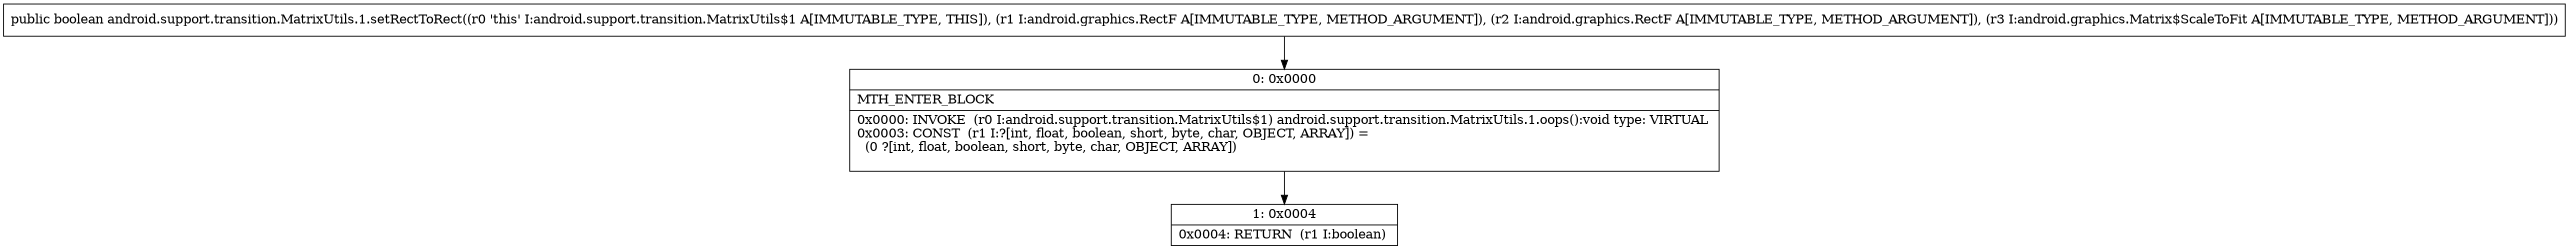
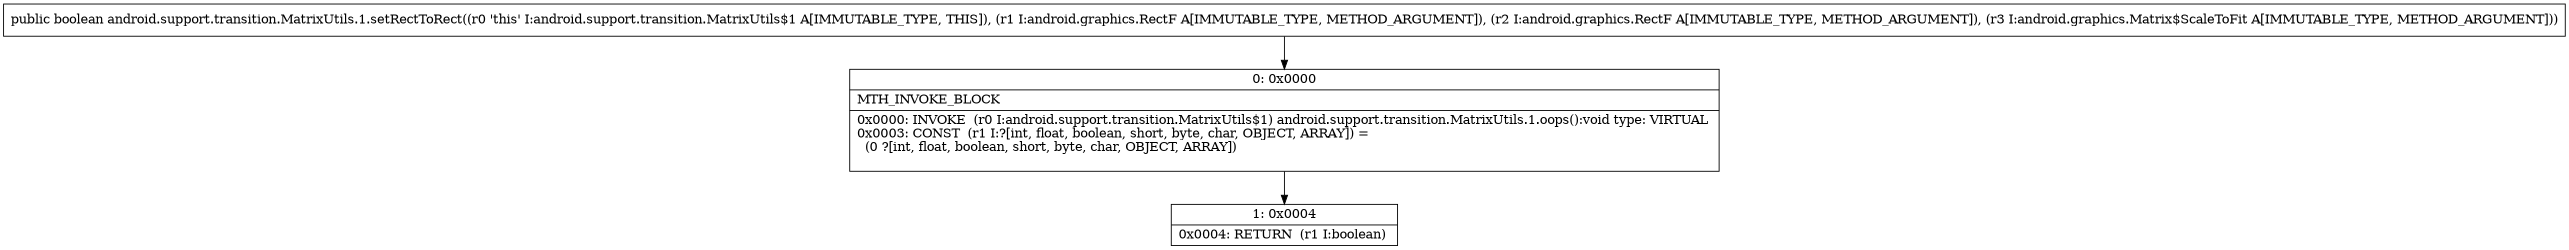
(926, 100) -> (928, 100)
